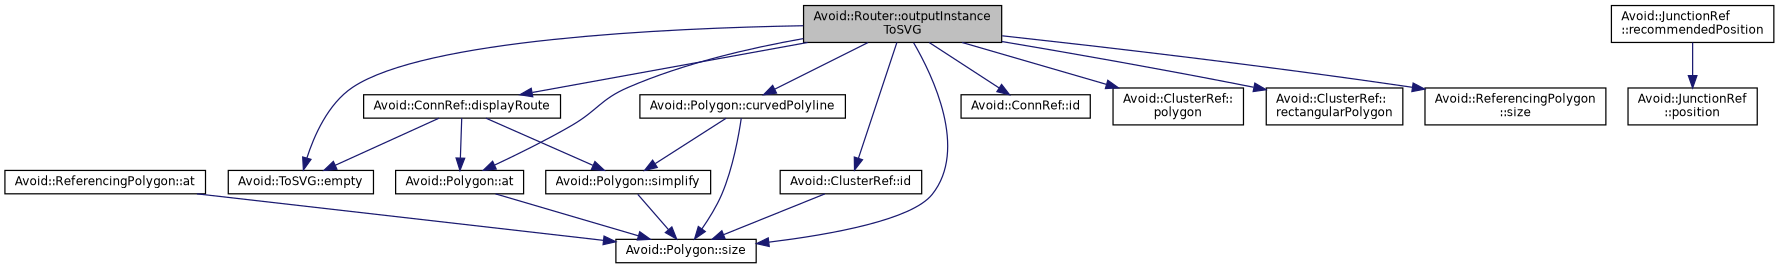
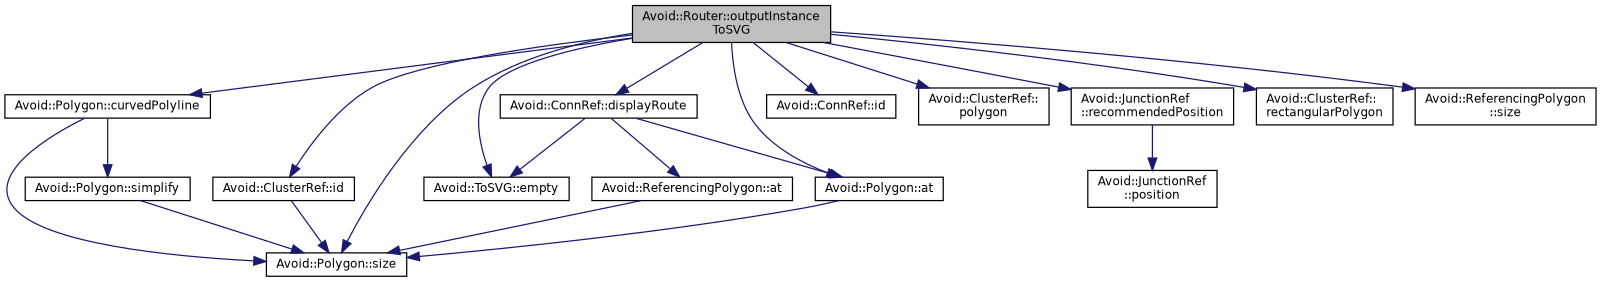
none -> (941, 65)
(531, 138) -> (641, 144)
